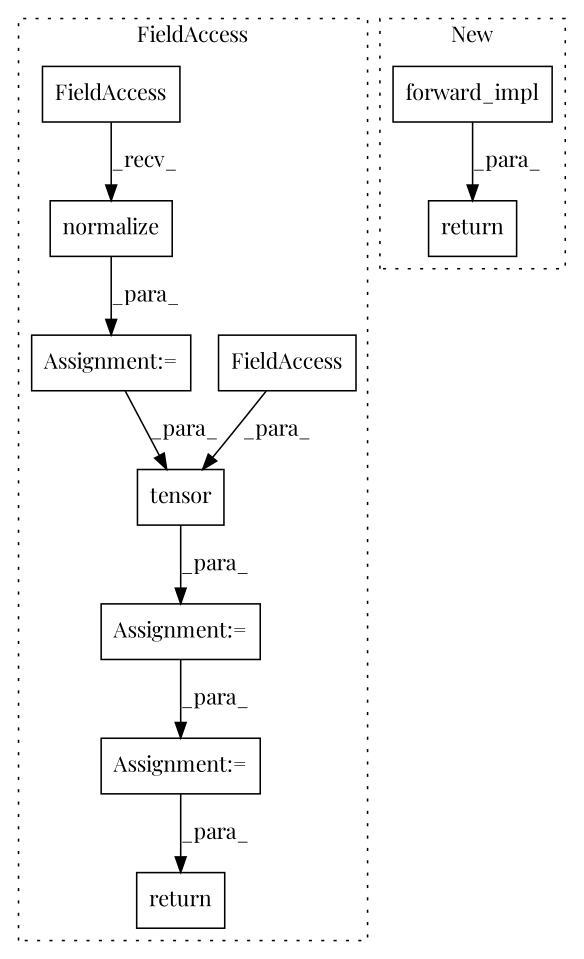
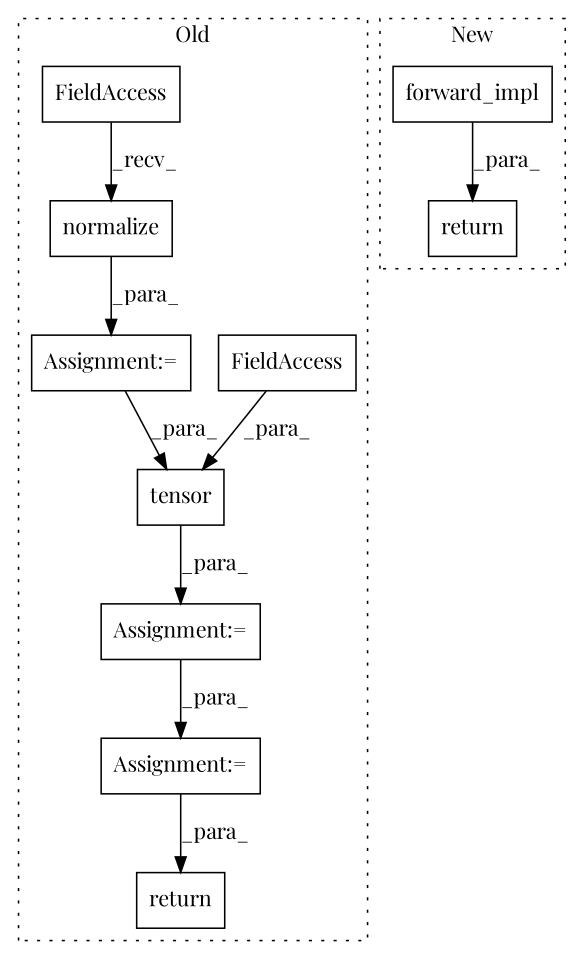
(193, 36) -> (193, 36)
